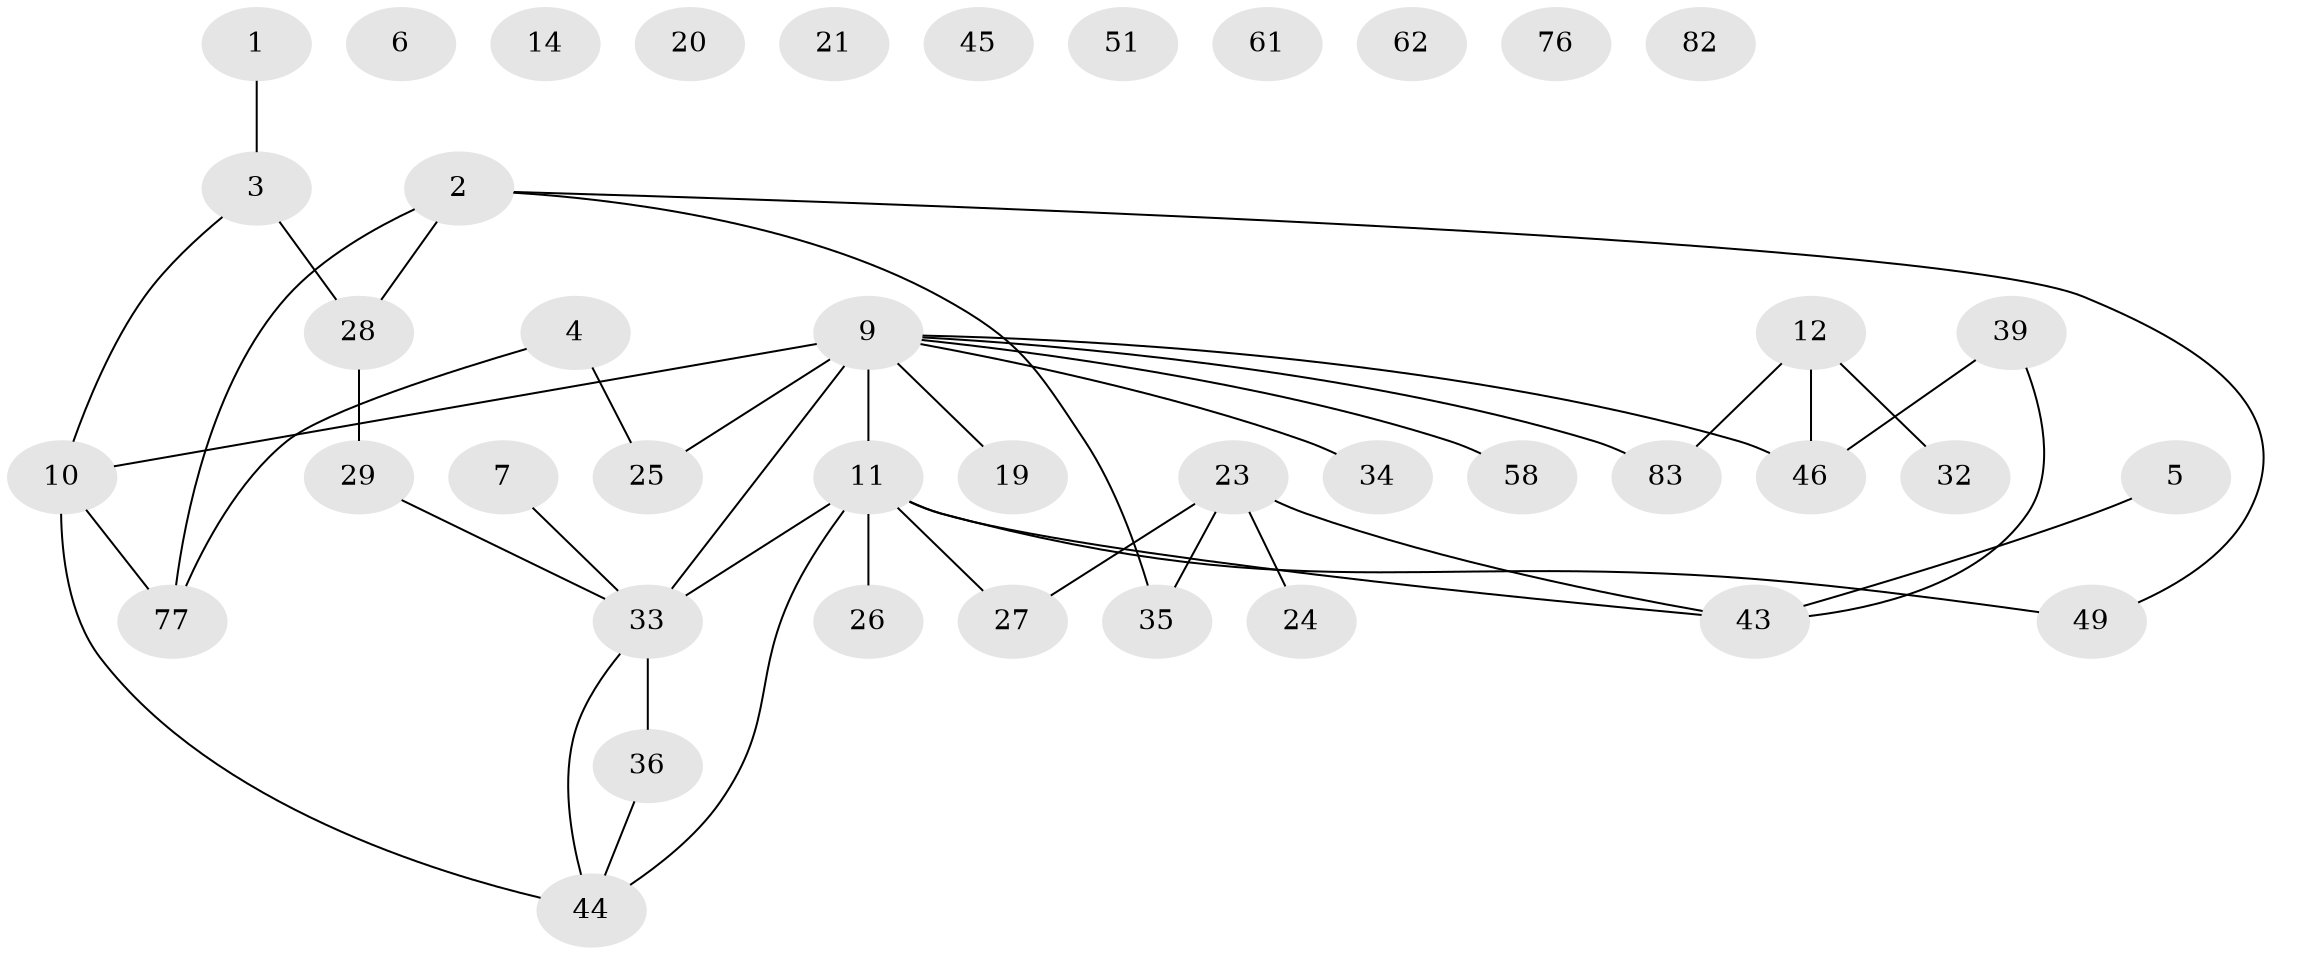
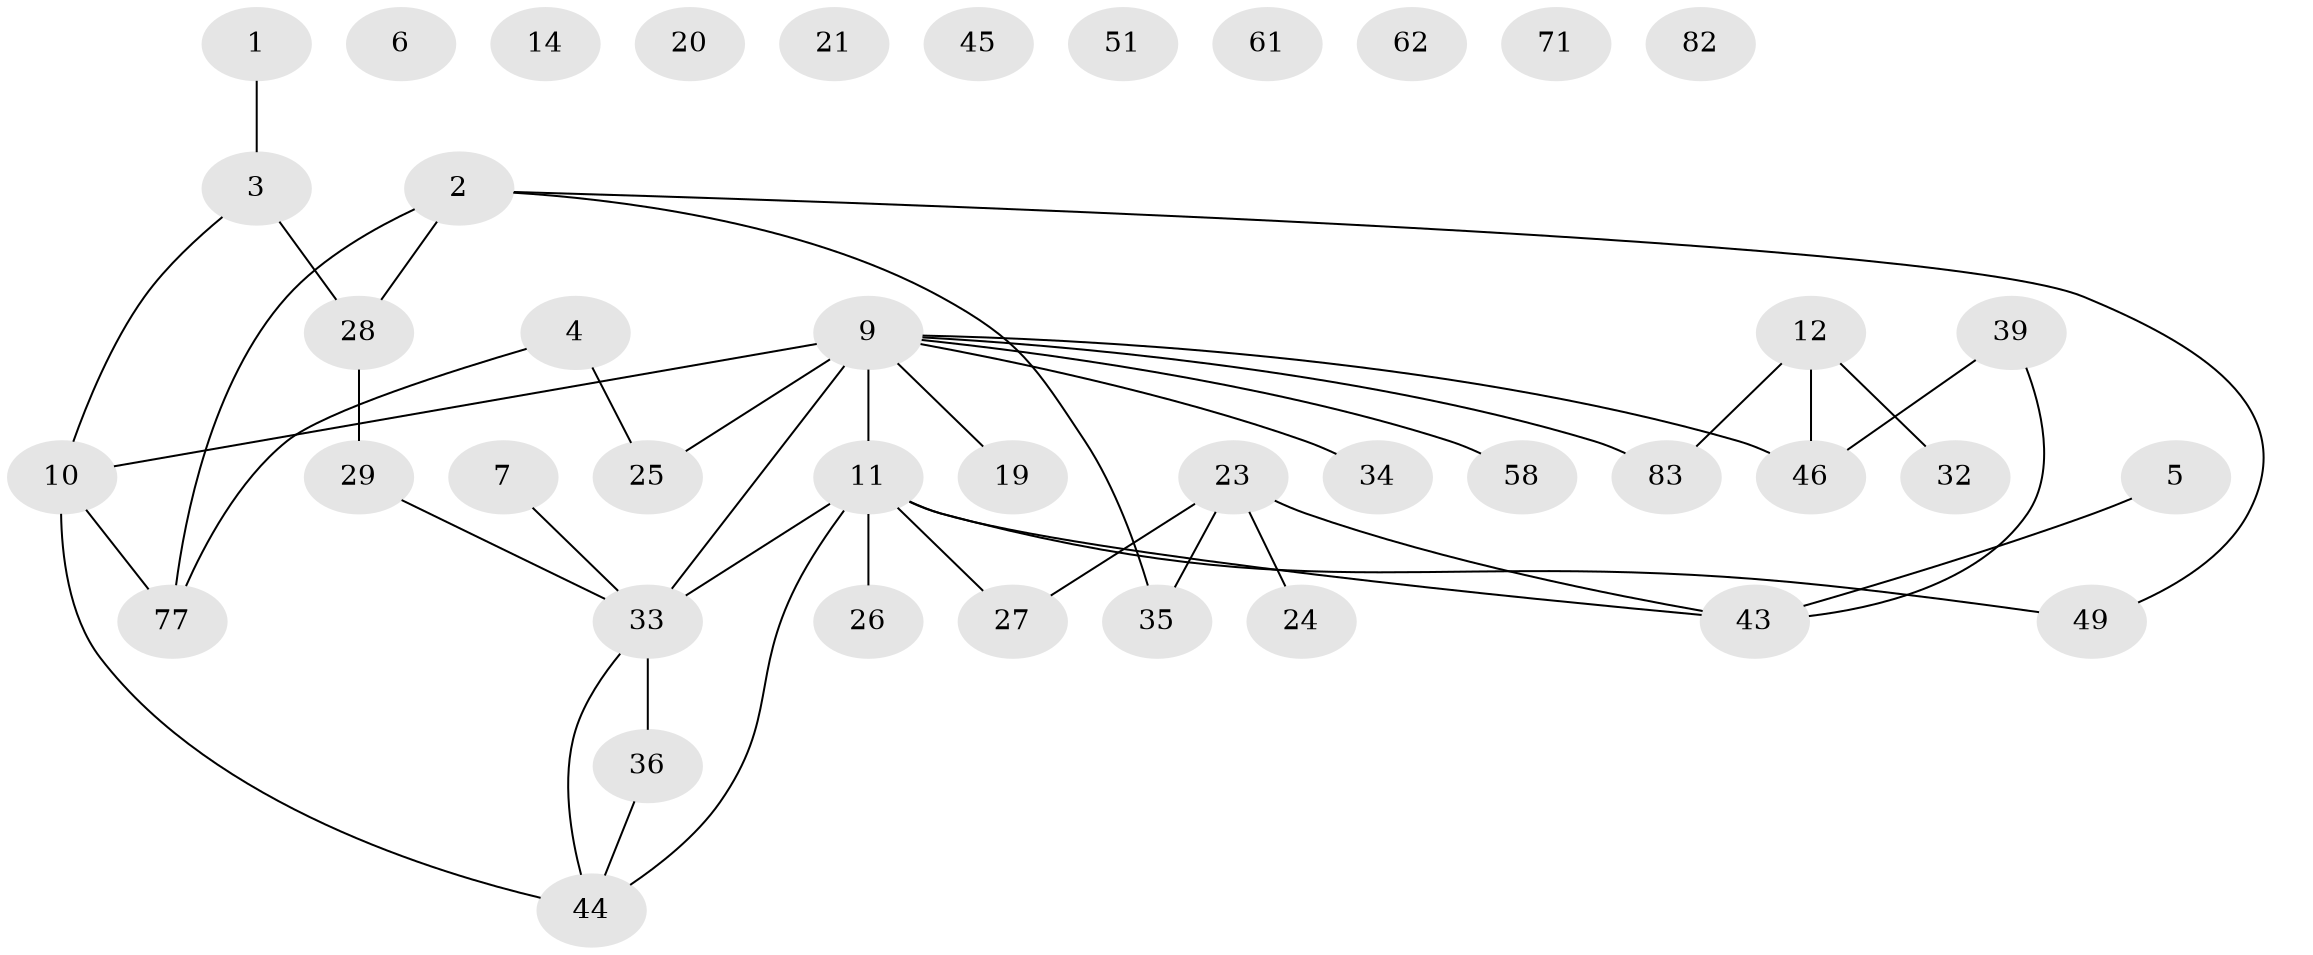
(1556, 44) -> (1556, 44)
